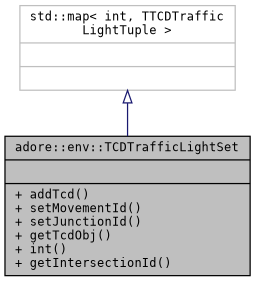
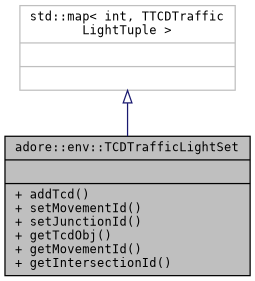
(42, 250) -> (79, 250)
